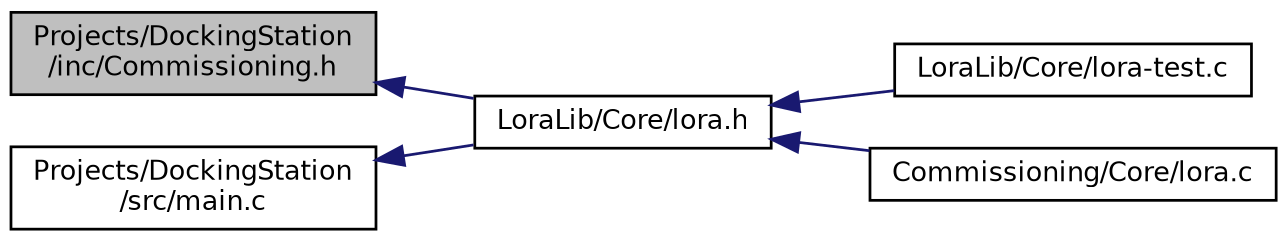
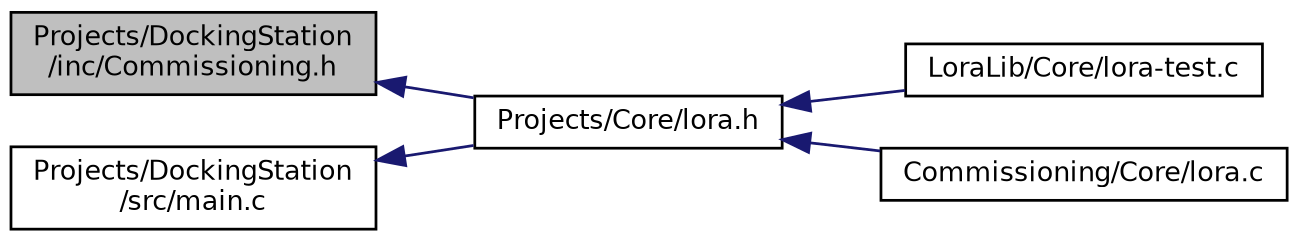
(623, 122) -> (628, 122)
